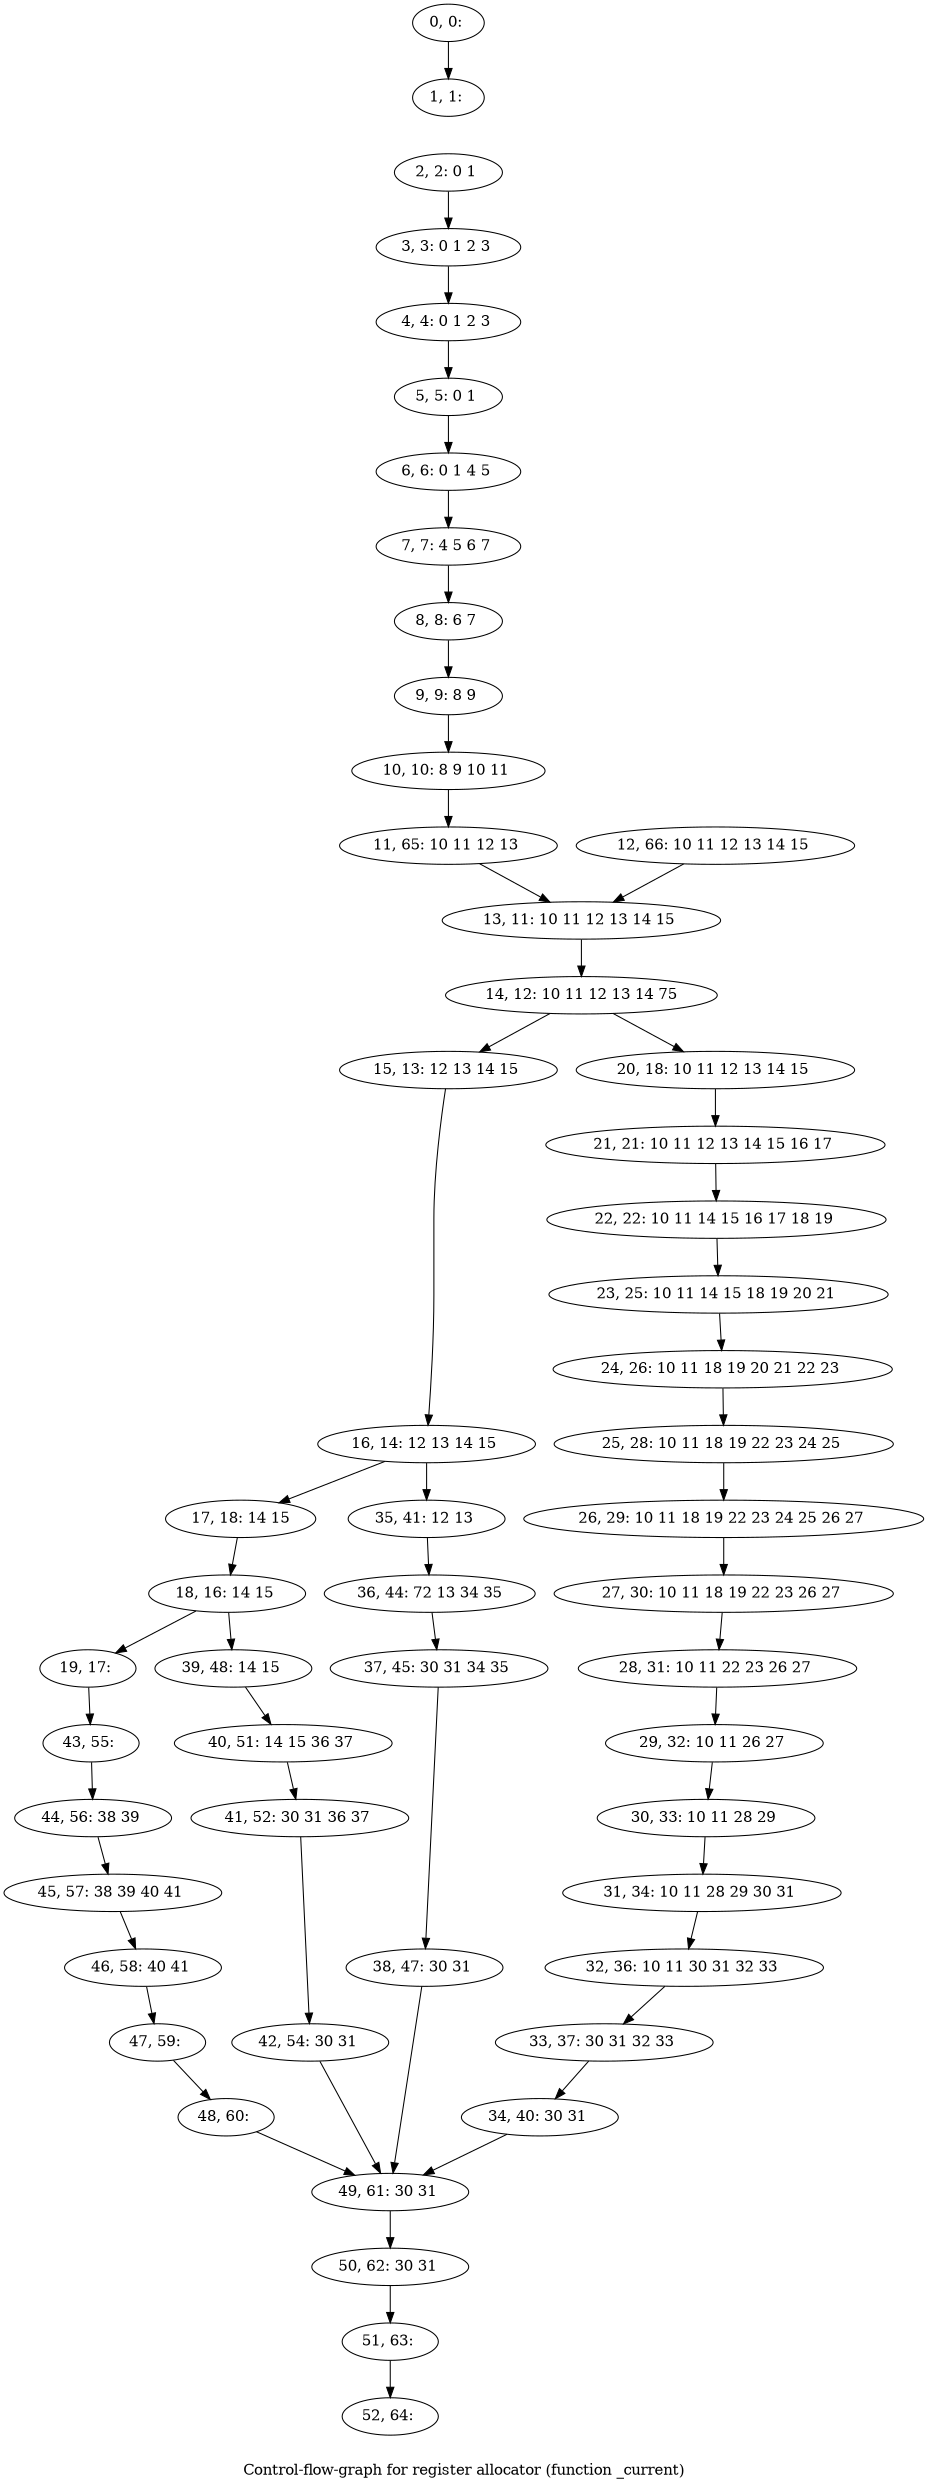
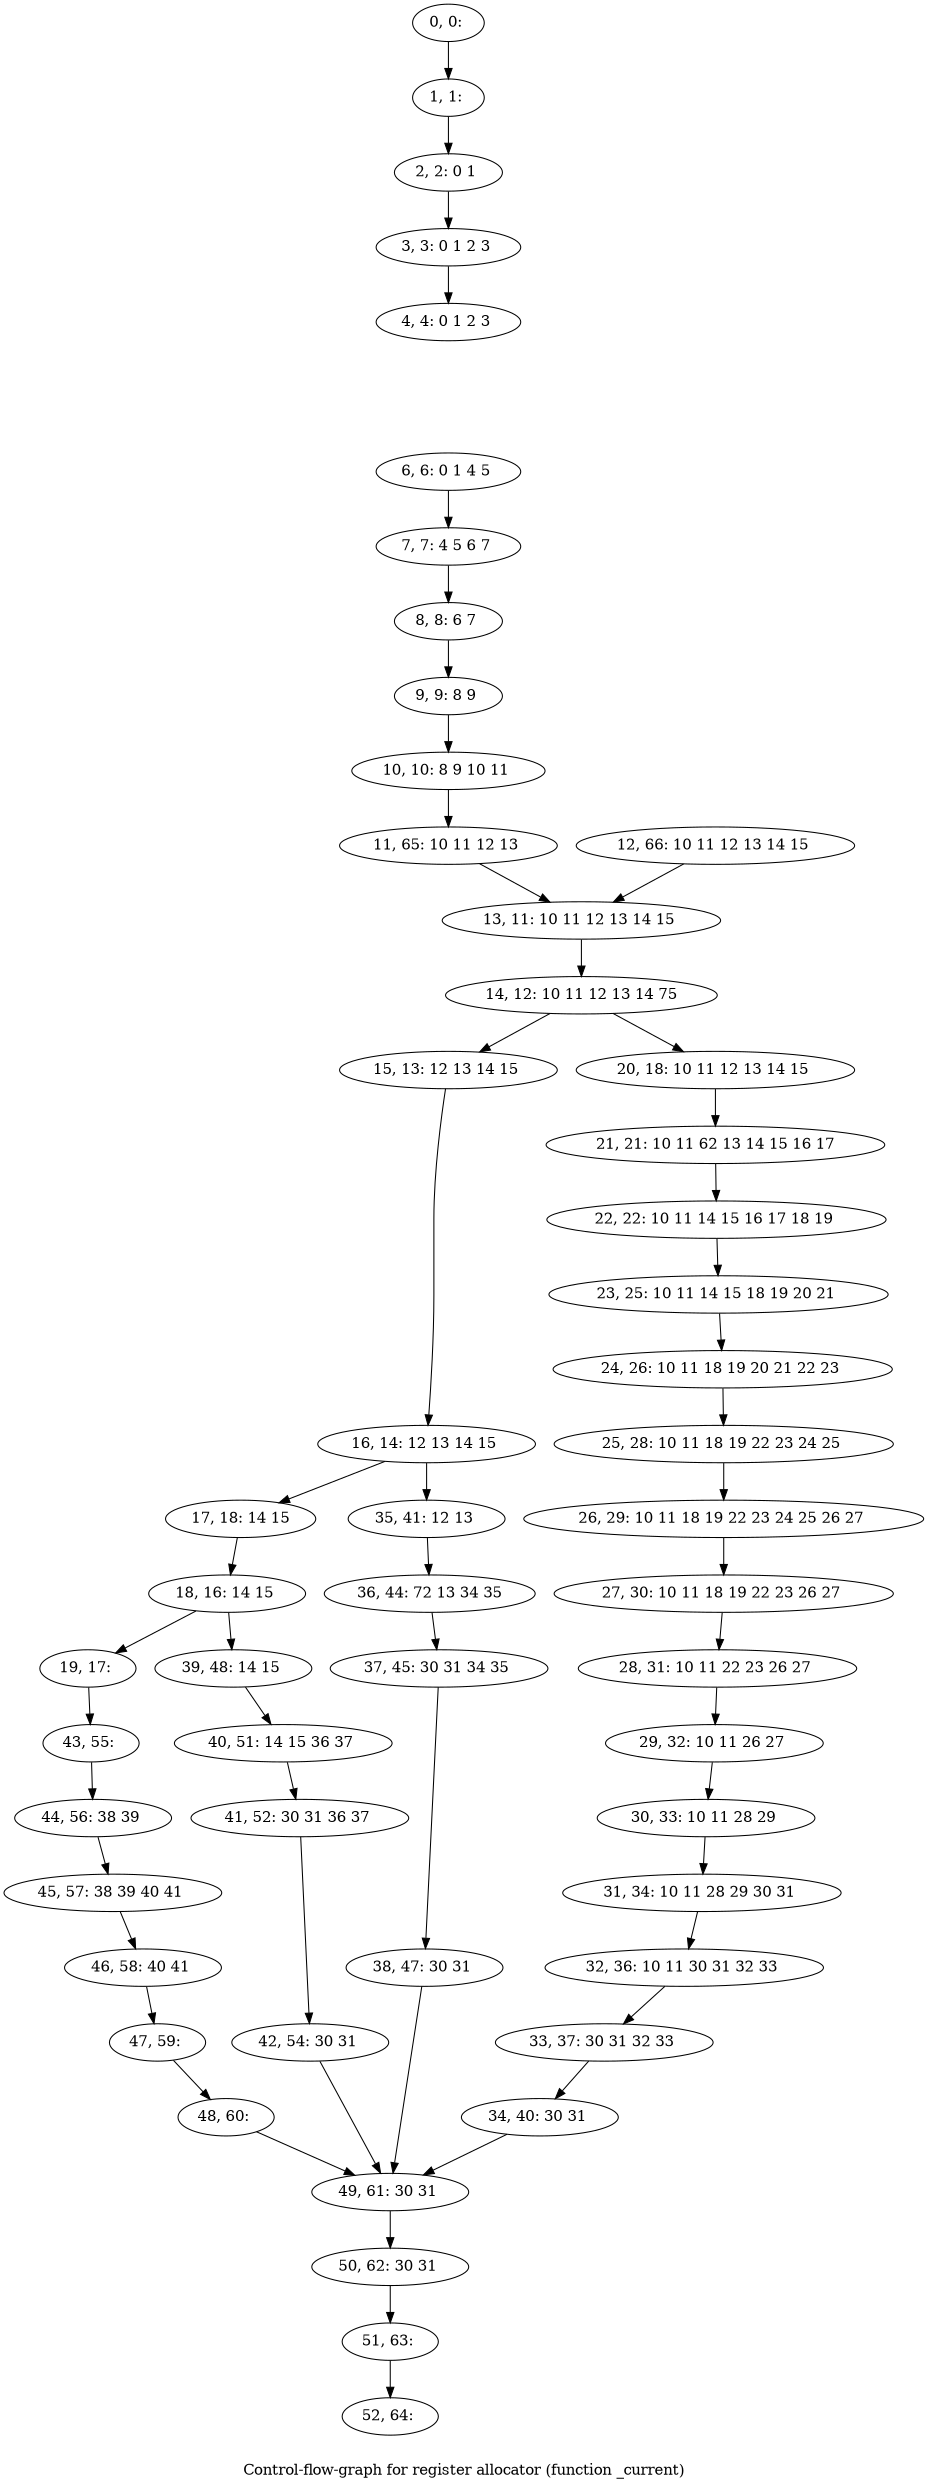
none -> (448, 130)
(448, 397) -> none
(715, 1145) -> (715, 1145)
